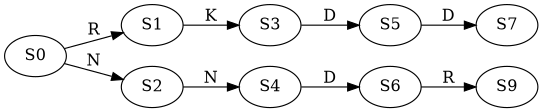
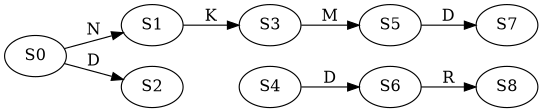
(330, 17) -> (330, 17)
(94, 30) -> (94, 30)
(94, 61) -> (94, 61)
(205, 87) -> none
(507, 87) -> (507, 87)
